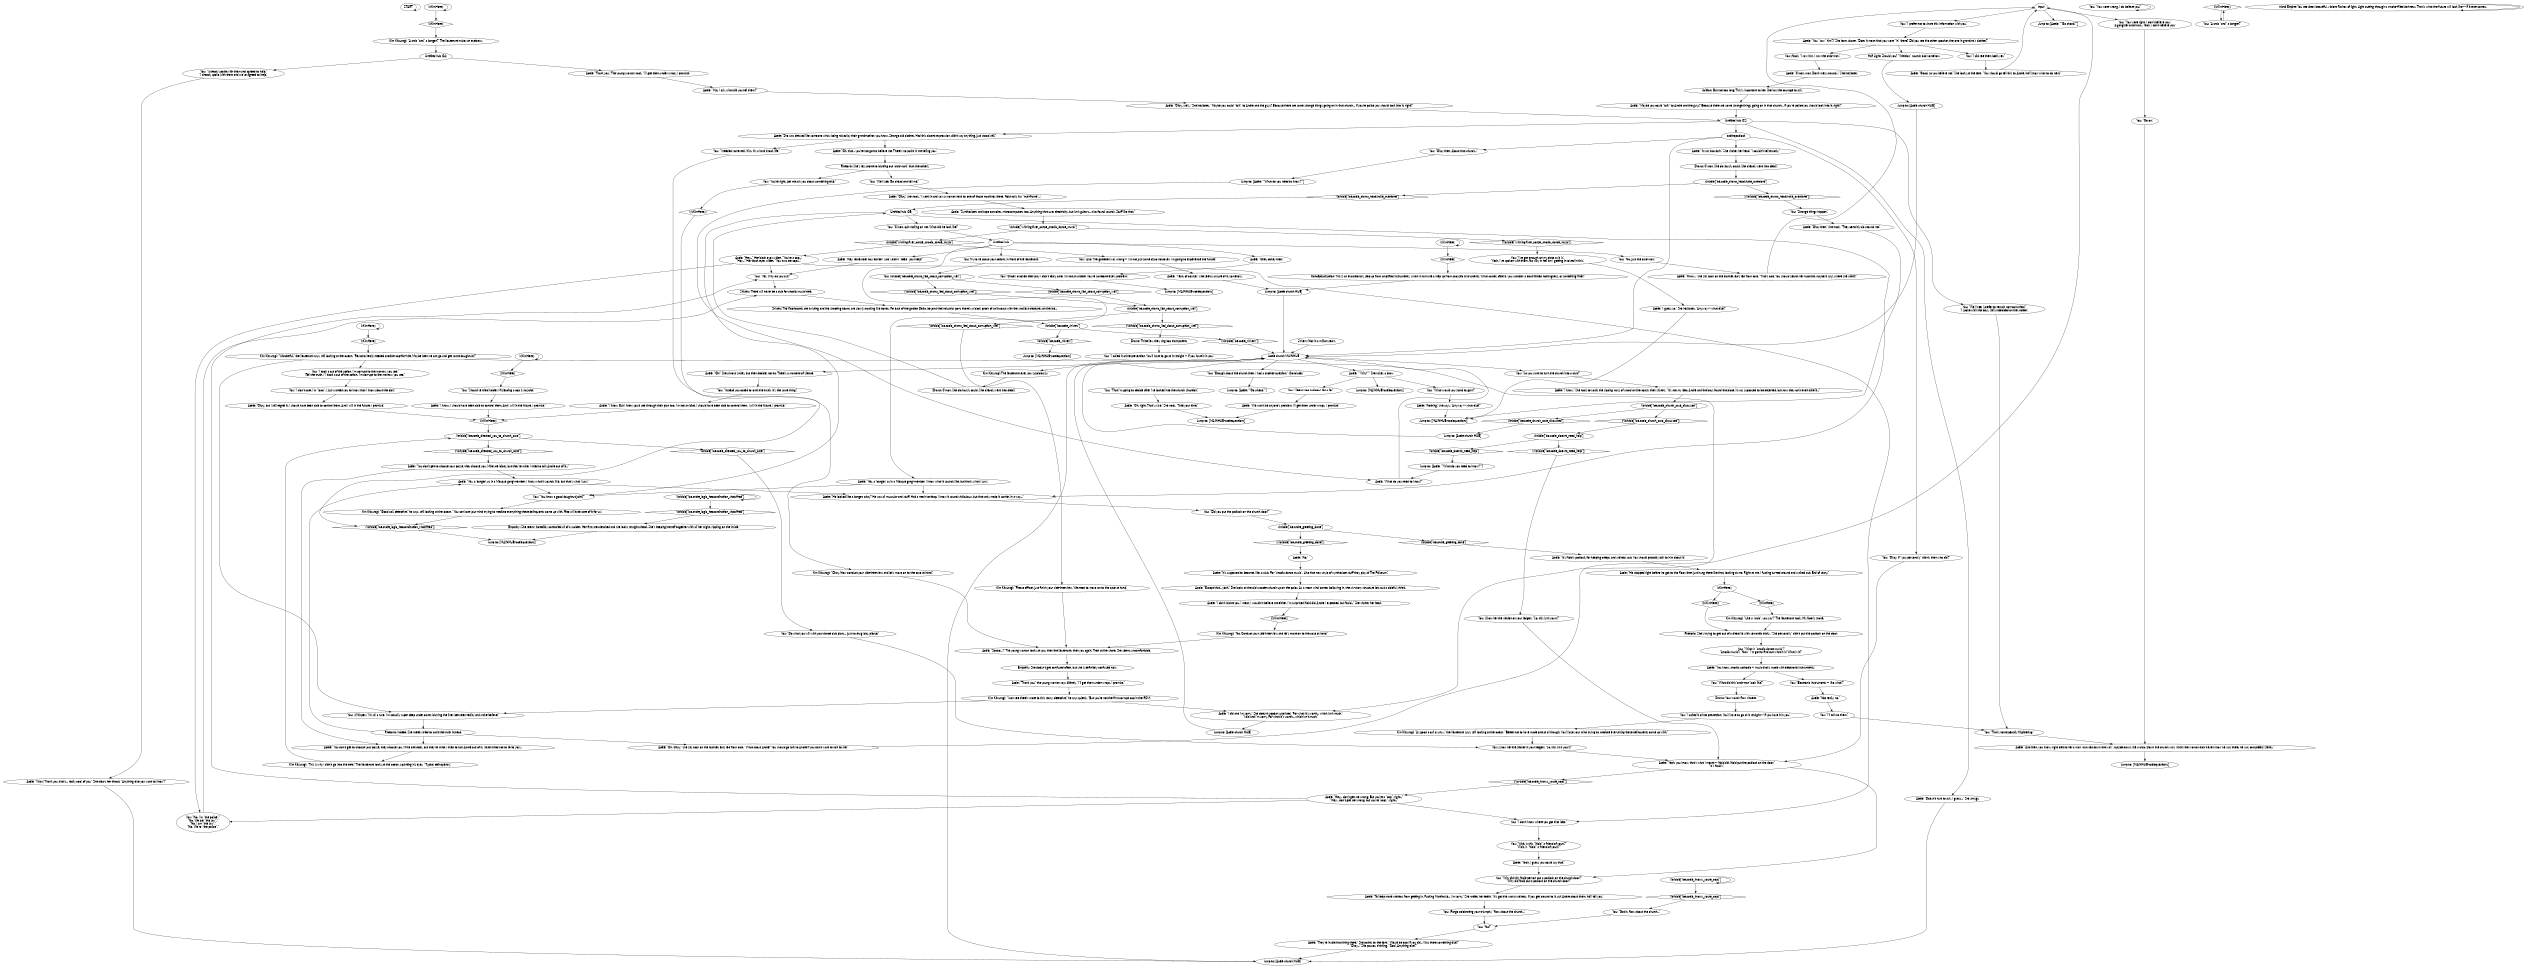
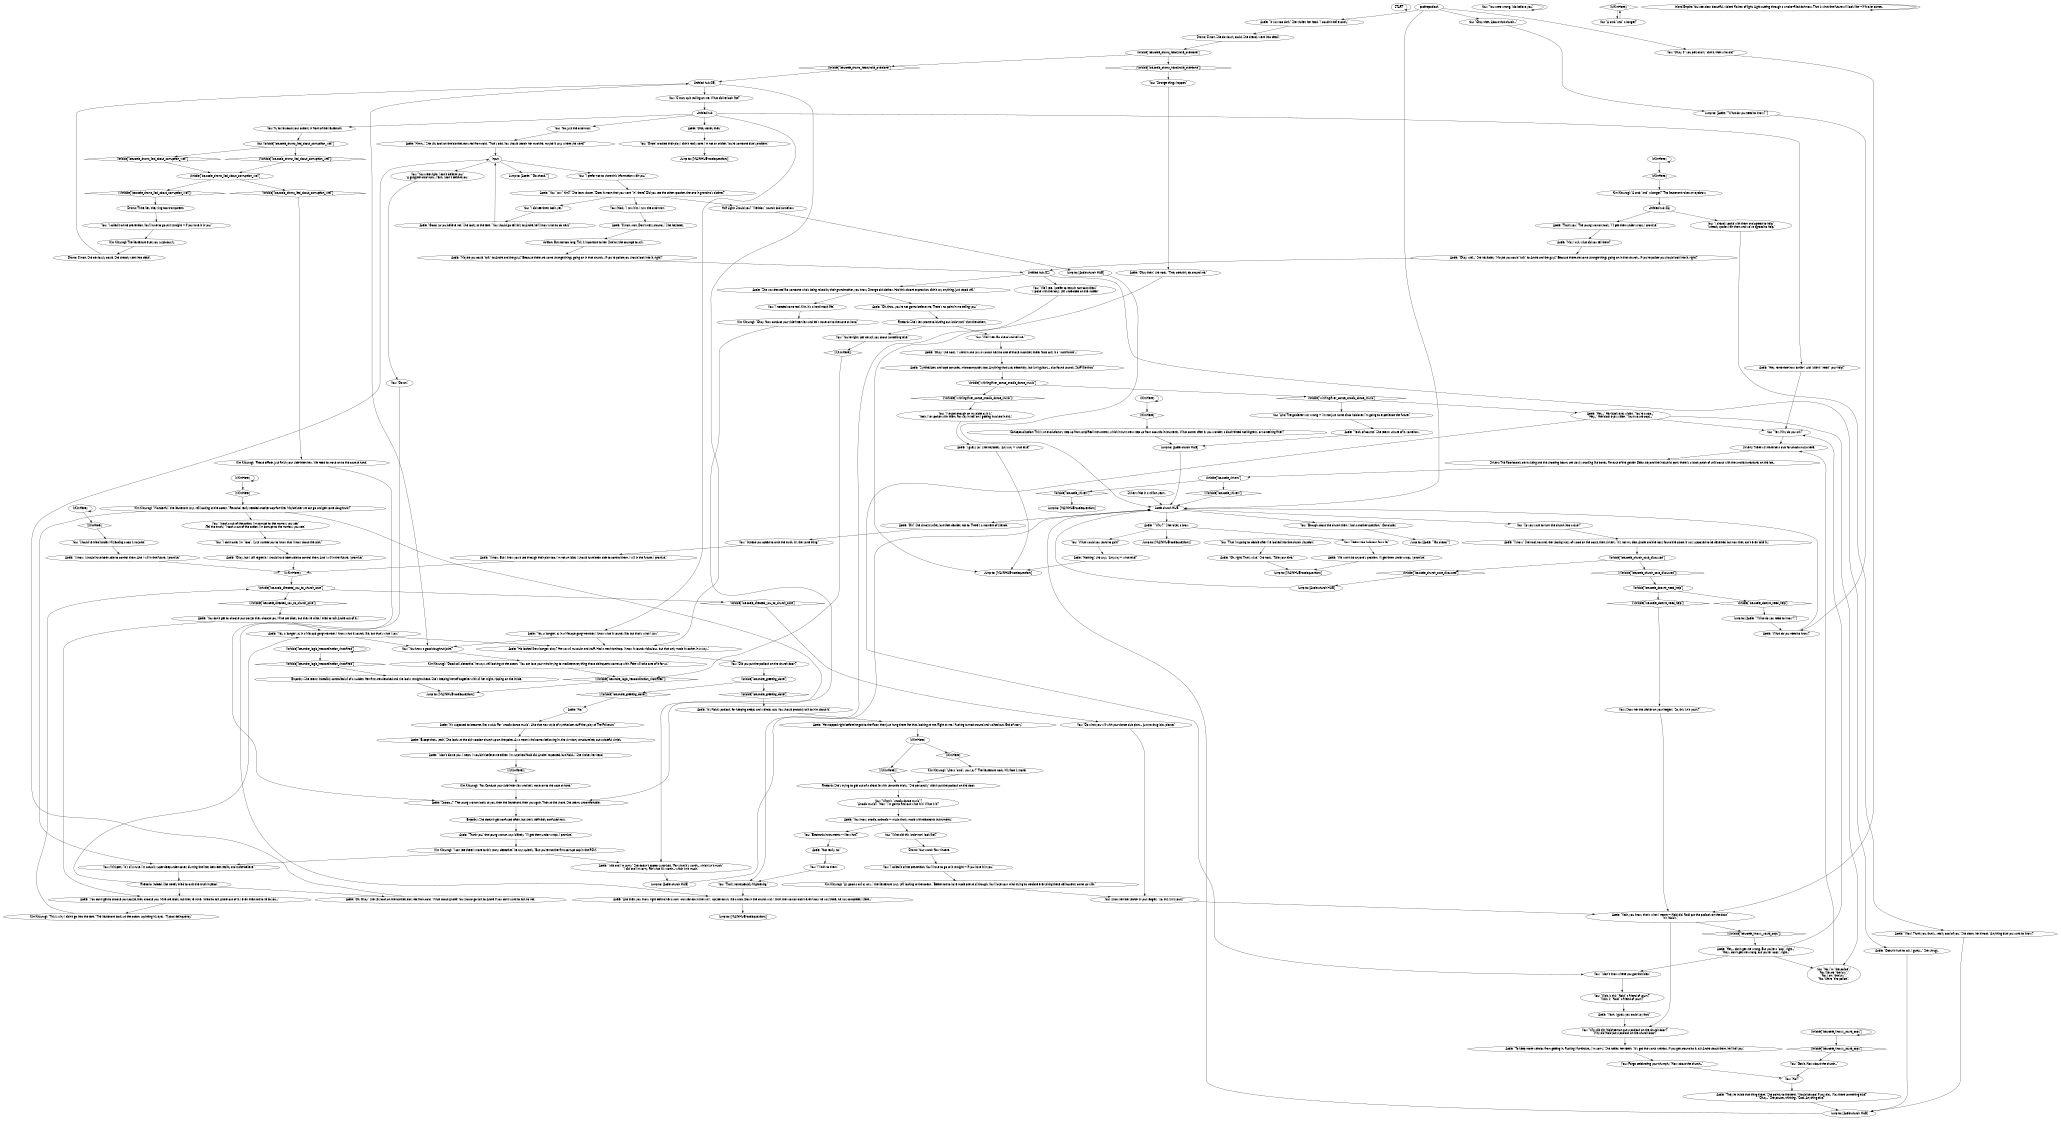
(1736, 128) -> none
(1284, 357) -> (1167, 509)
